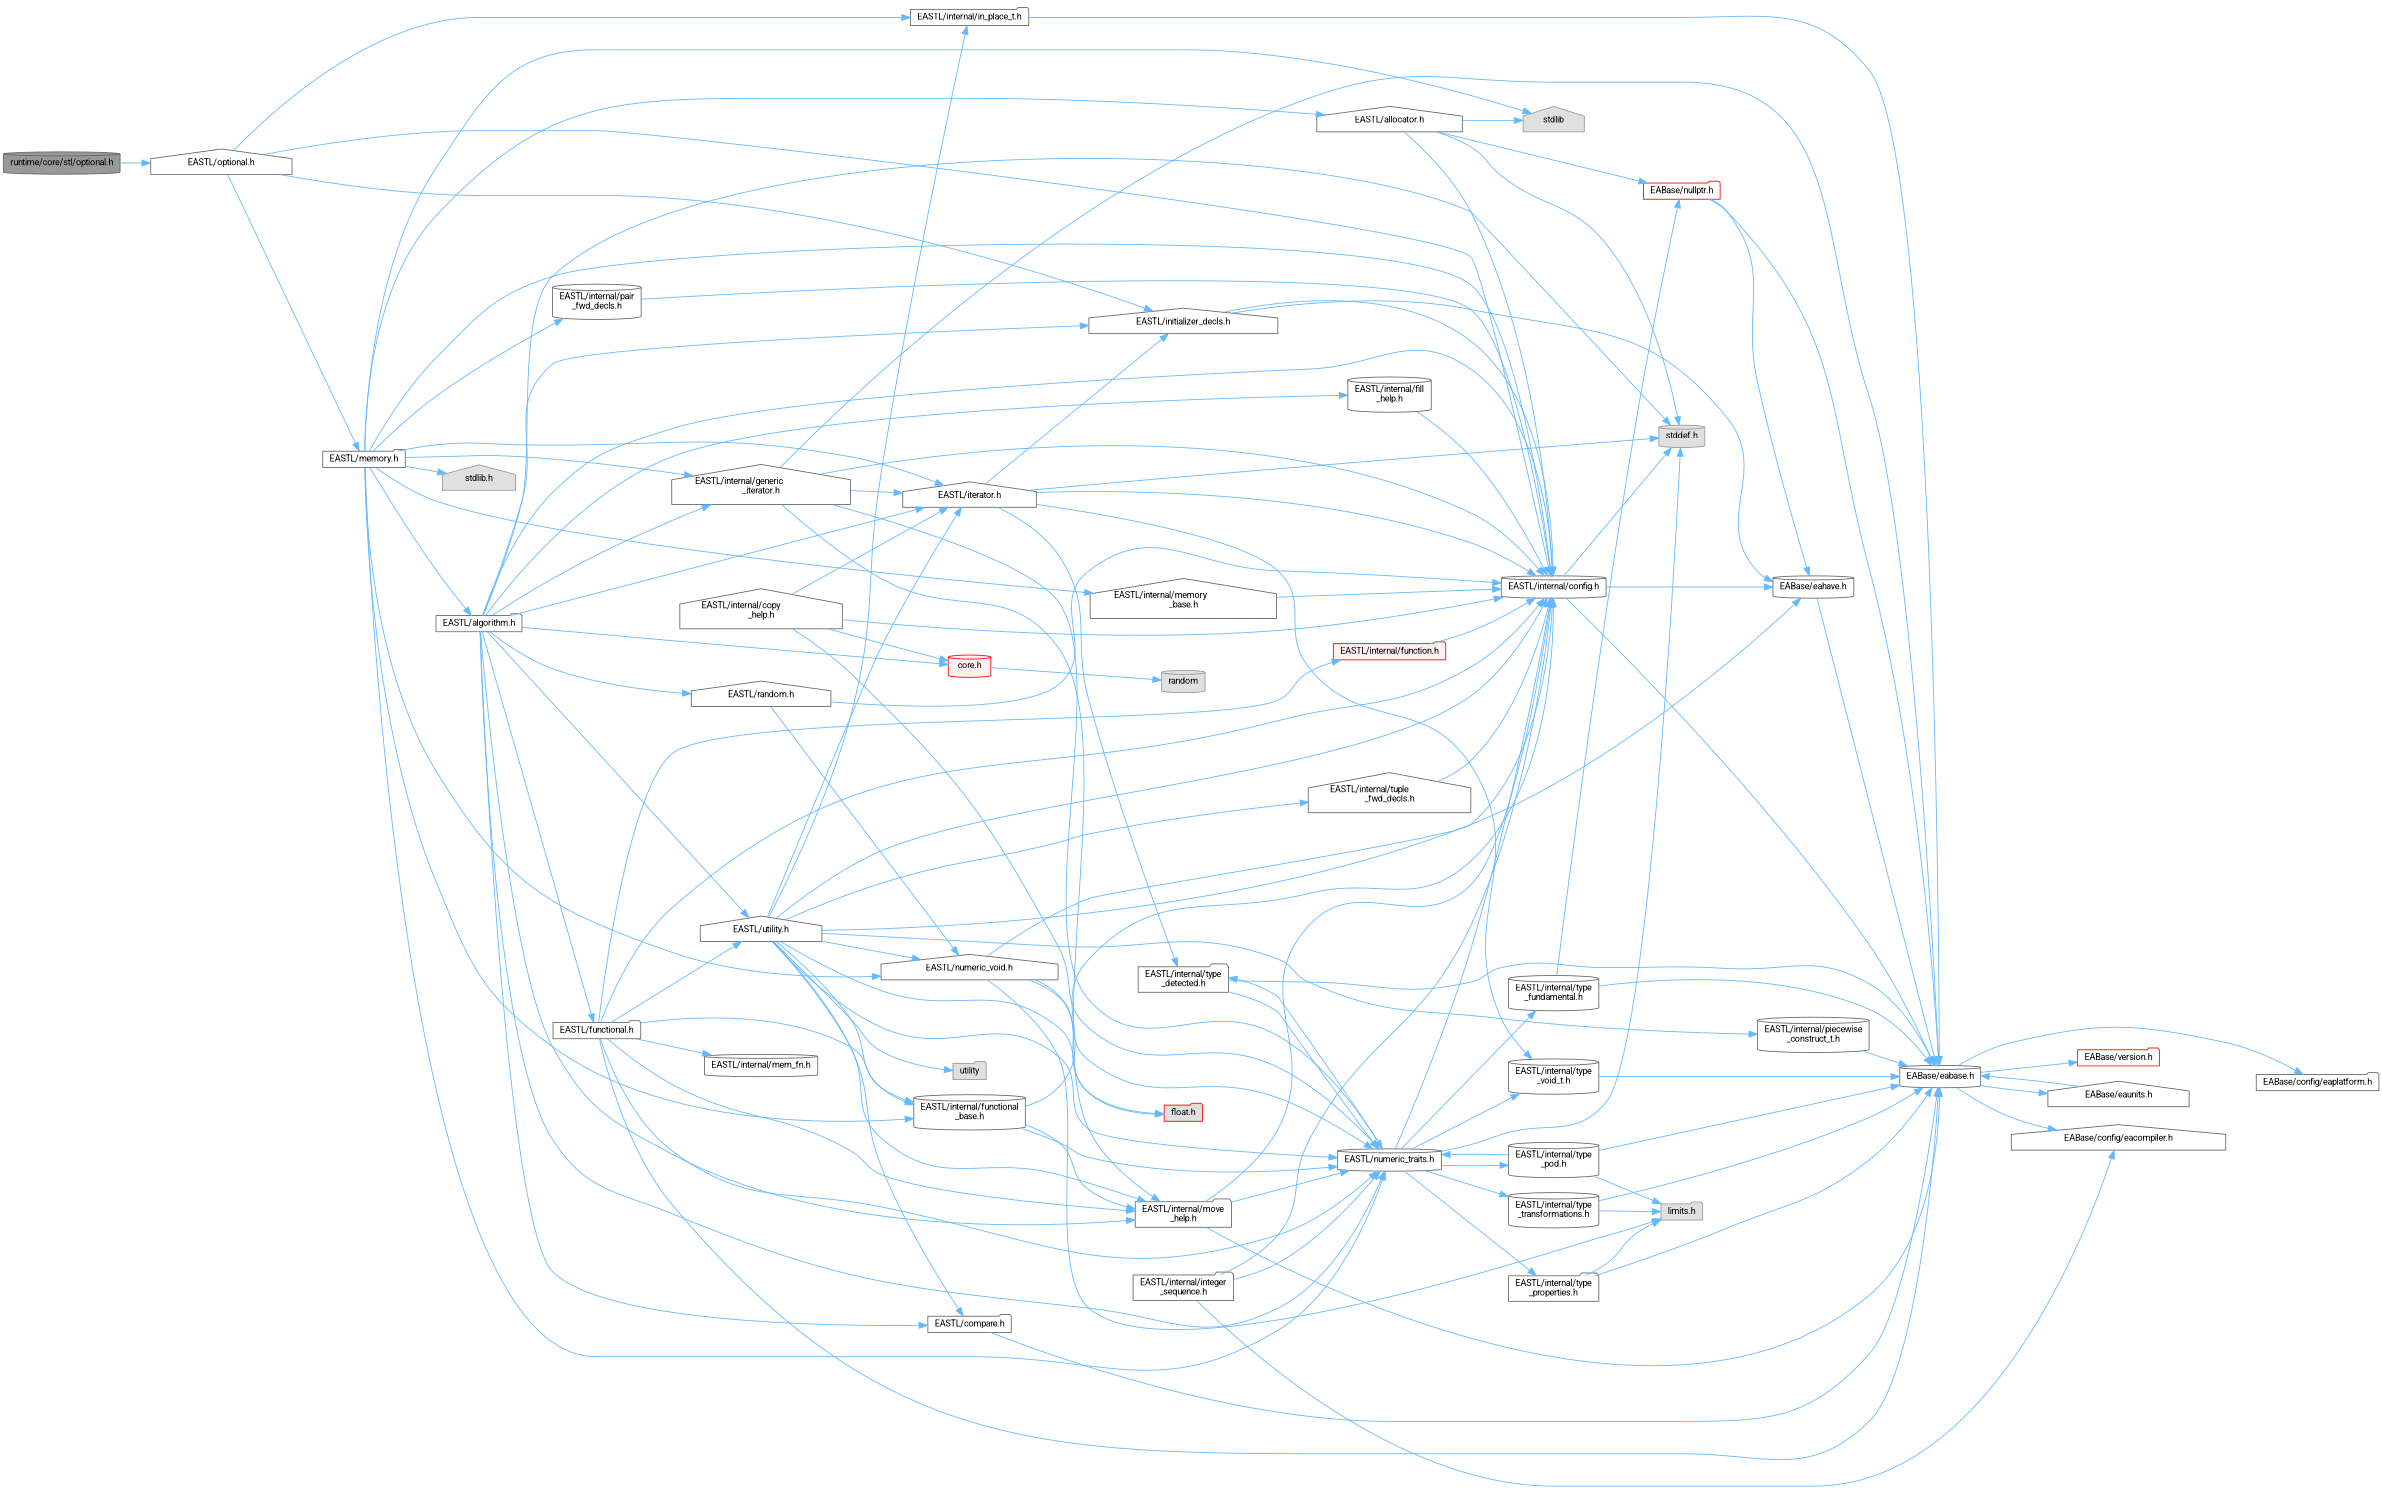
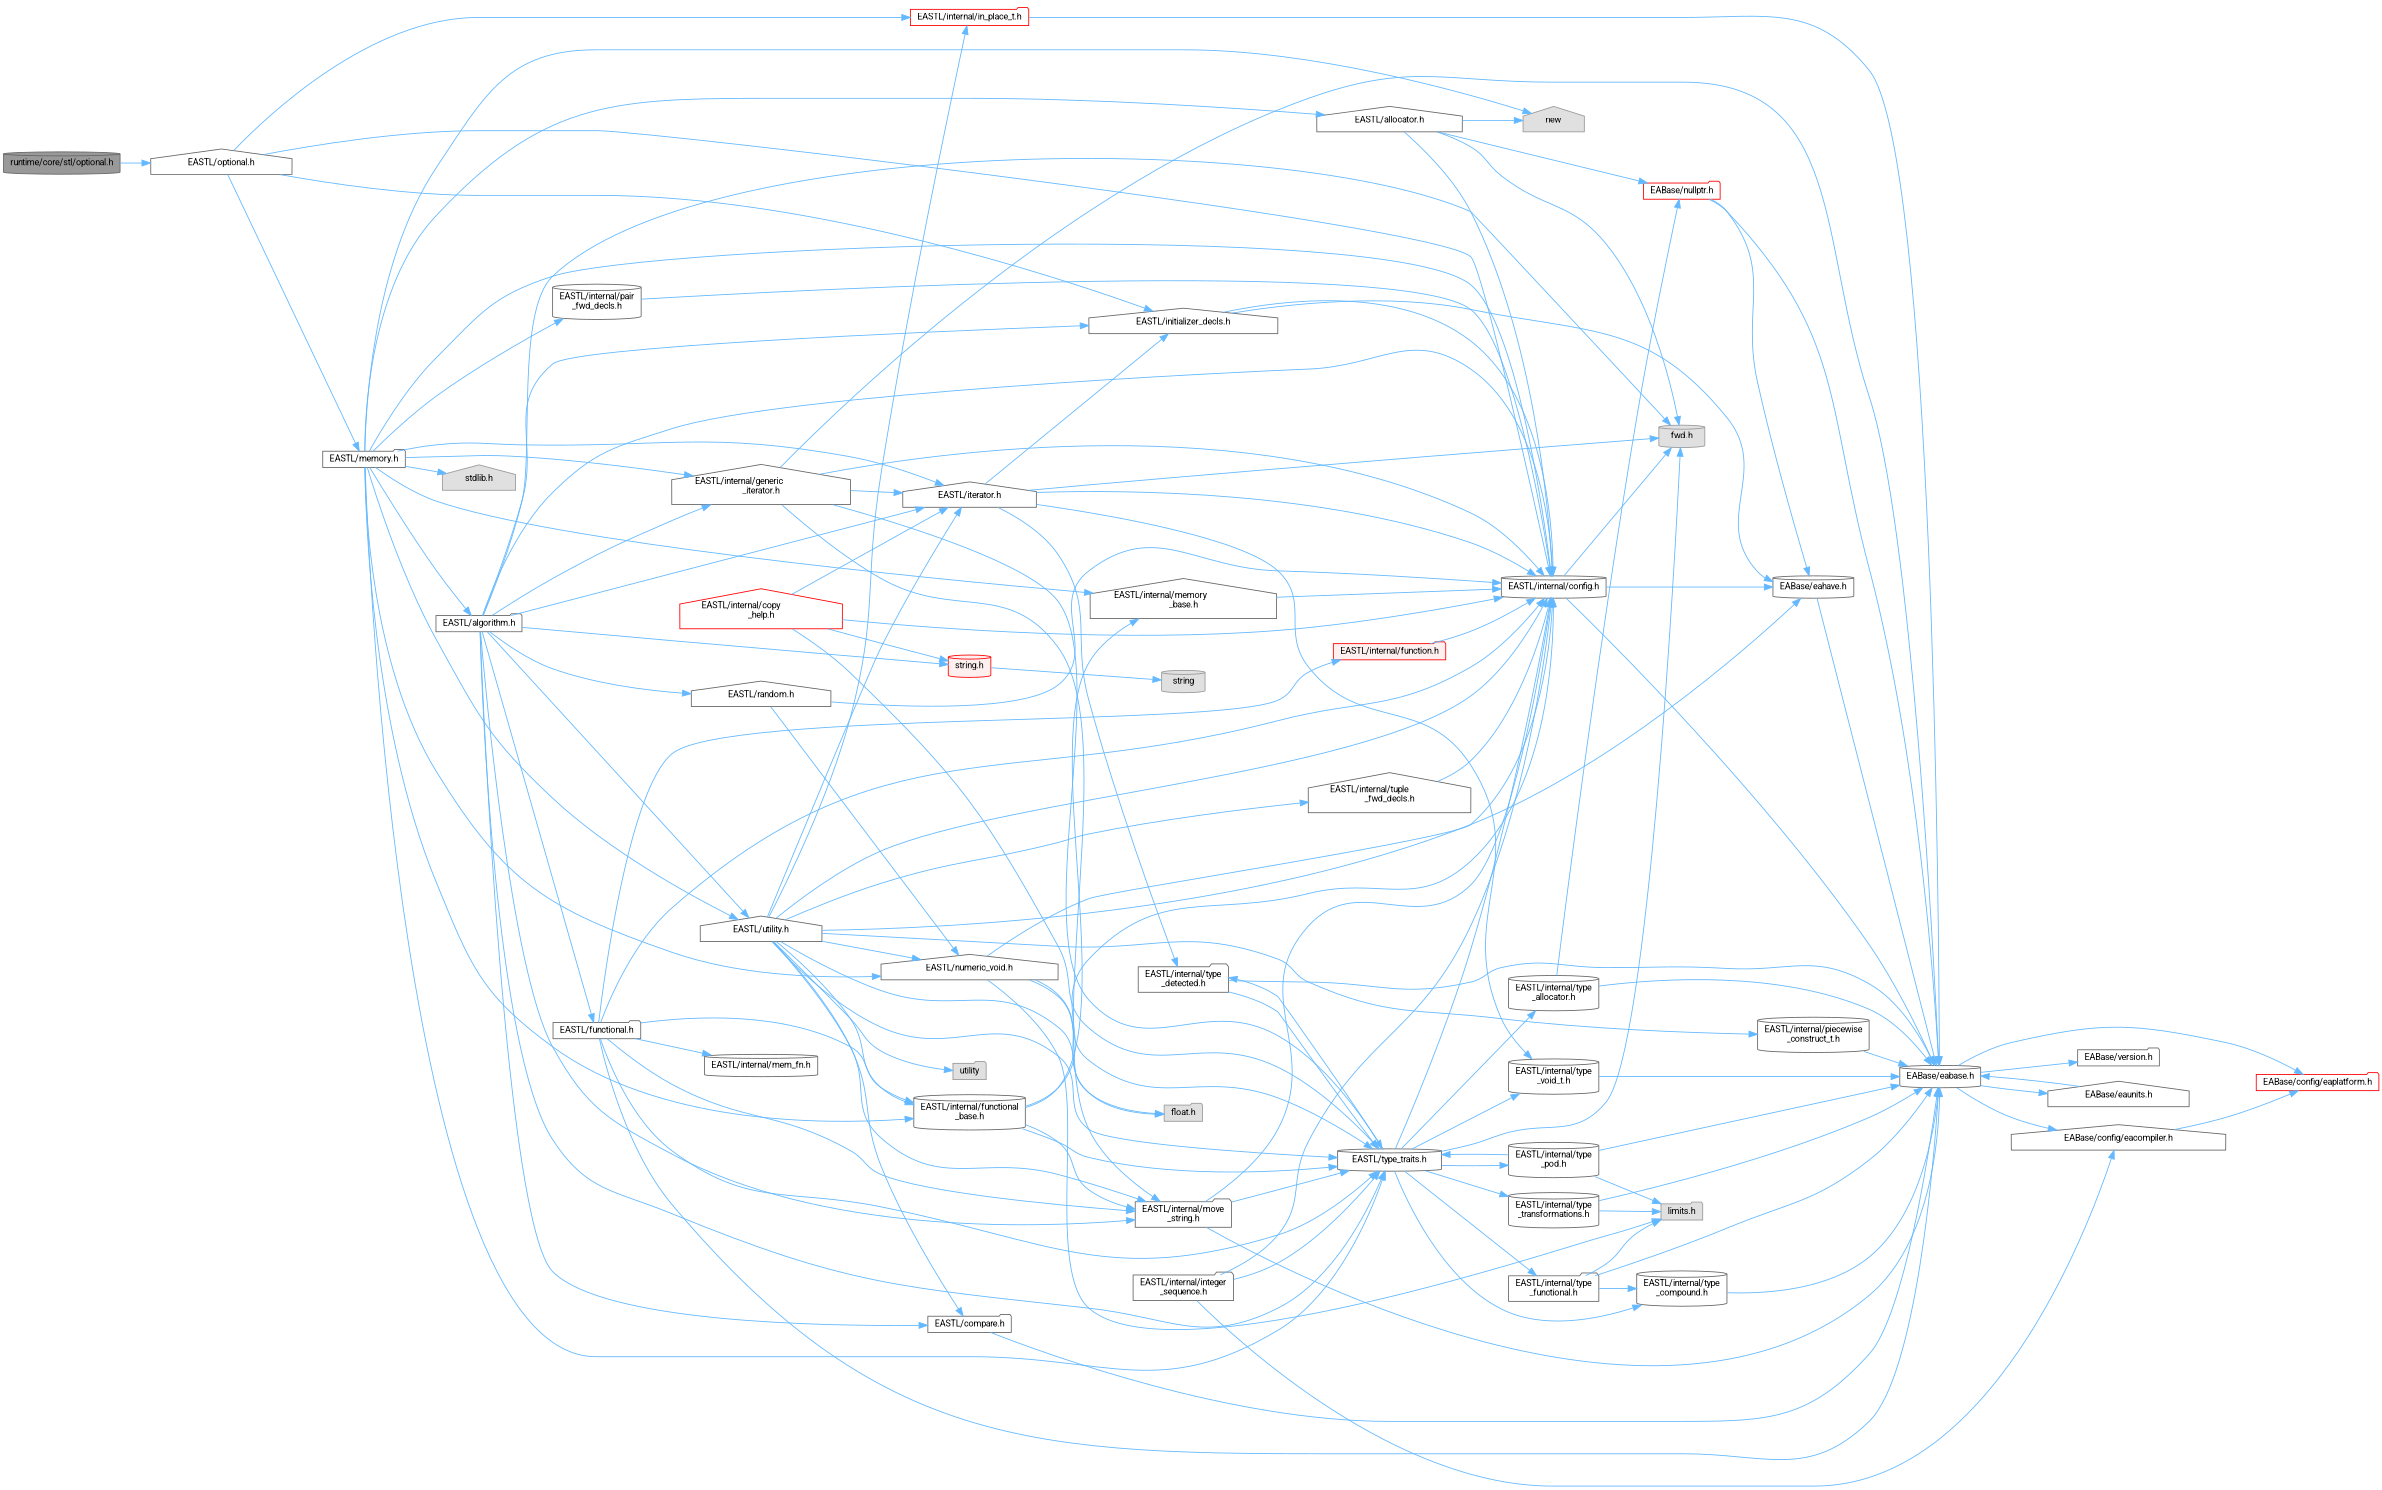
(970, 17) -> (970, 17)
(1554, 120) -> (1554, 120)
(1390, 395) -> none
(1682, 436) -> (1682, 436)
(761, 611) -> (761, 611)
(970, 666) -> (970, 666)
(1183, 682) -> (1183, 682)
none -> (1075, 827)
(673, 984) -> (504, 748)
(1554, 993) -> (1554, 993)
(2119, 1058) -> (2119, 1058)
(2318, 1083) -> (2318, 1083)
(1183, 1113) -> (1183, 1113)
none -> (2233, 1115)
(1390, 1160) -> (1390, 1160)
(1183, 1215) -> (1183, 1215)
(1554, 1289) -> (1554, 1289)
none -> (1682, 1289)
